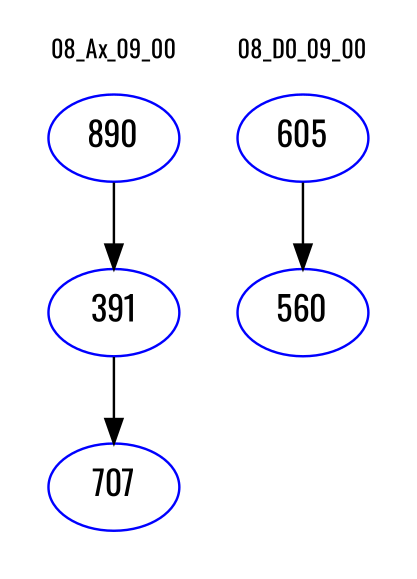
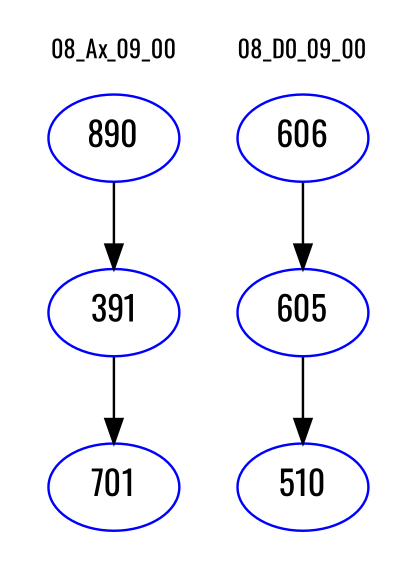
none -> (303, 138)
(303, 313) -> (303, 487)
(114, 487) -> (114, 487)
